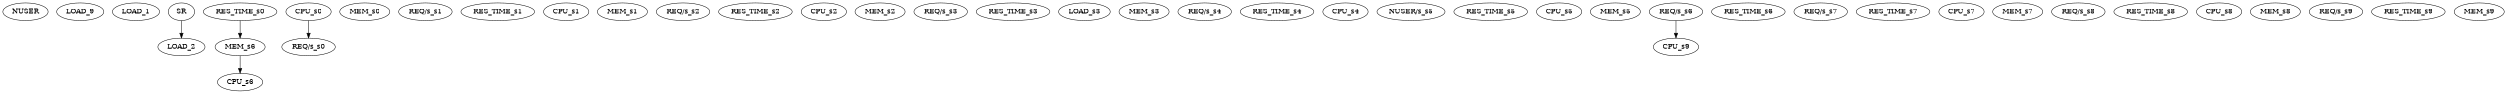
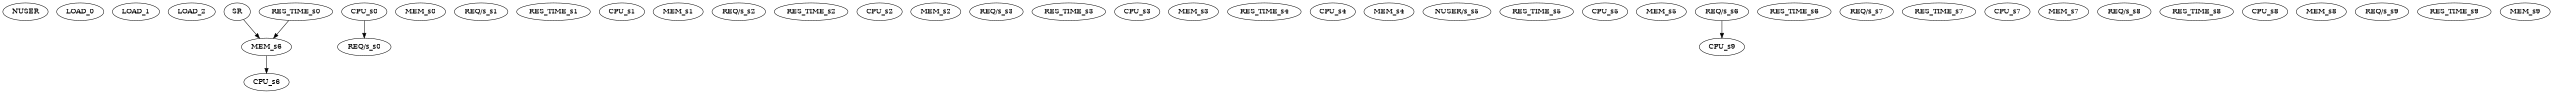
(80, 12) -> (80, 12)
(1084, 12) -> (1137, 12)
(1205, 12) -> none
none -> (1389, 12)
(181, 27) -> (250, 27)
